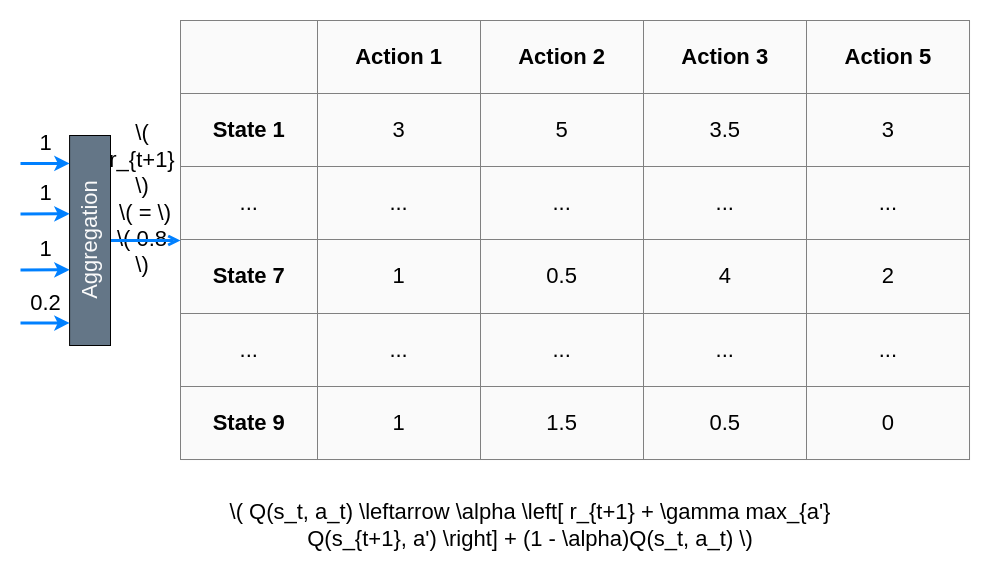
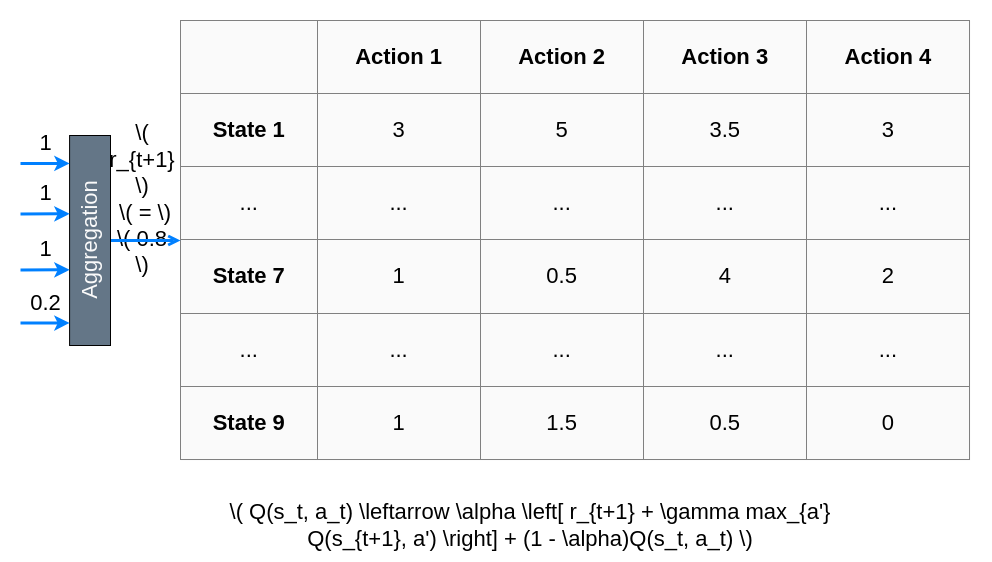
(355, 113) -> (355, 113)
